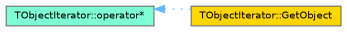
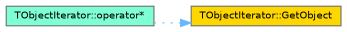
(178, 9) -> (167, 23)
